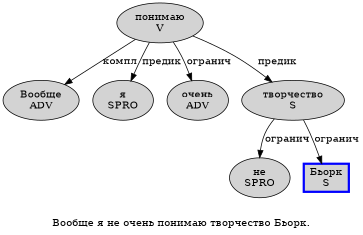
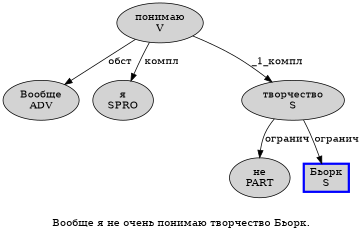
(120, 62) -> (120, 62)
(162, 62) -> (162, 62)
(278, 62) -> (278, 62)
(198, 100) -> none
(260, 178) -> (260, 178)
